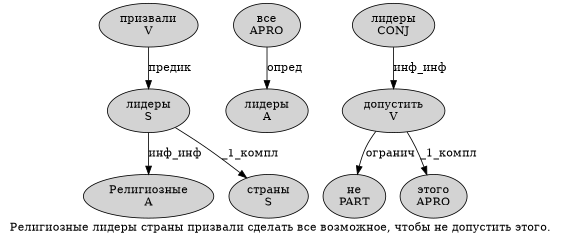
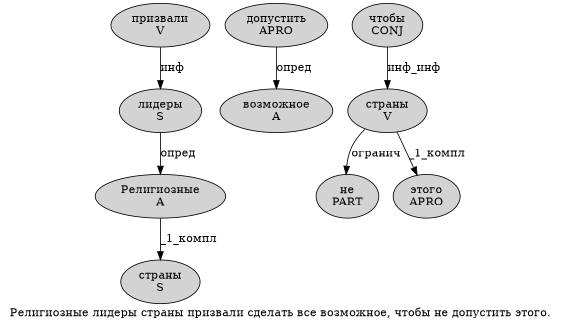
(267, 25) -> (276, 25)
(394, 25) -> (387, 25)
(170, 68) -> (173, 68)
(267, 111) -> (276, 111)
(394, 111) -> (387, 111)
(208, 149) -> (160, 235)
(176, 154) -> (178, 154)
